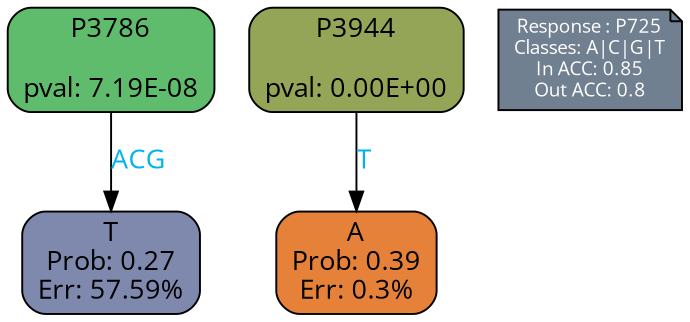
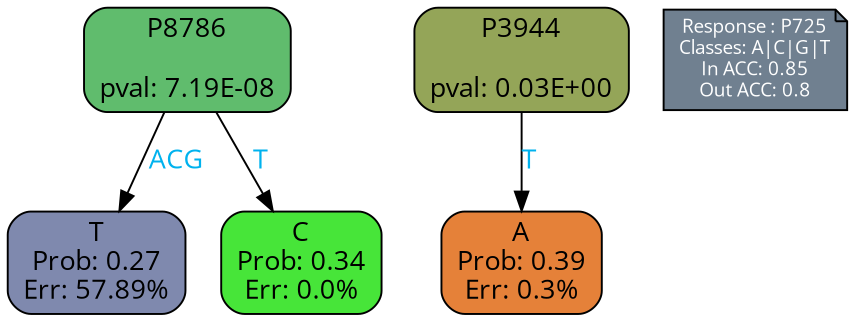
(111, 60) -> (187, 60)
(356, 60) -> (522, 60)
(111, 263) -> (97, 263)
none -> (301, 263)
